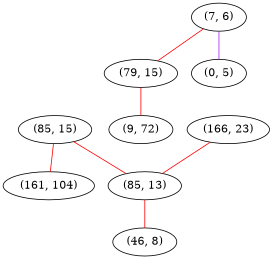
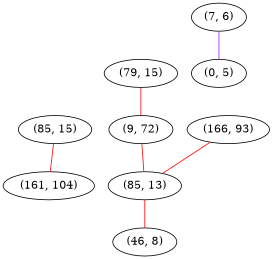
(180, 45) -> none
(228, 130) -> (228, 130)
(100, 158) -> (143, 158)
